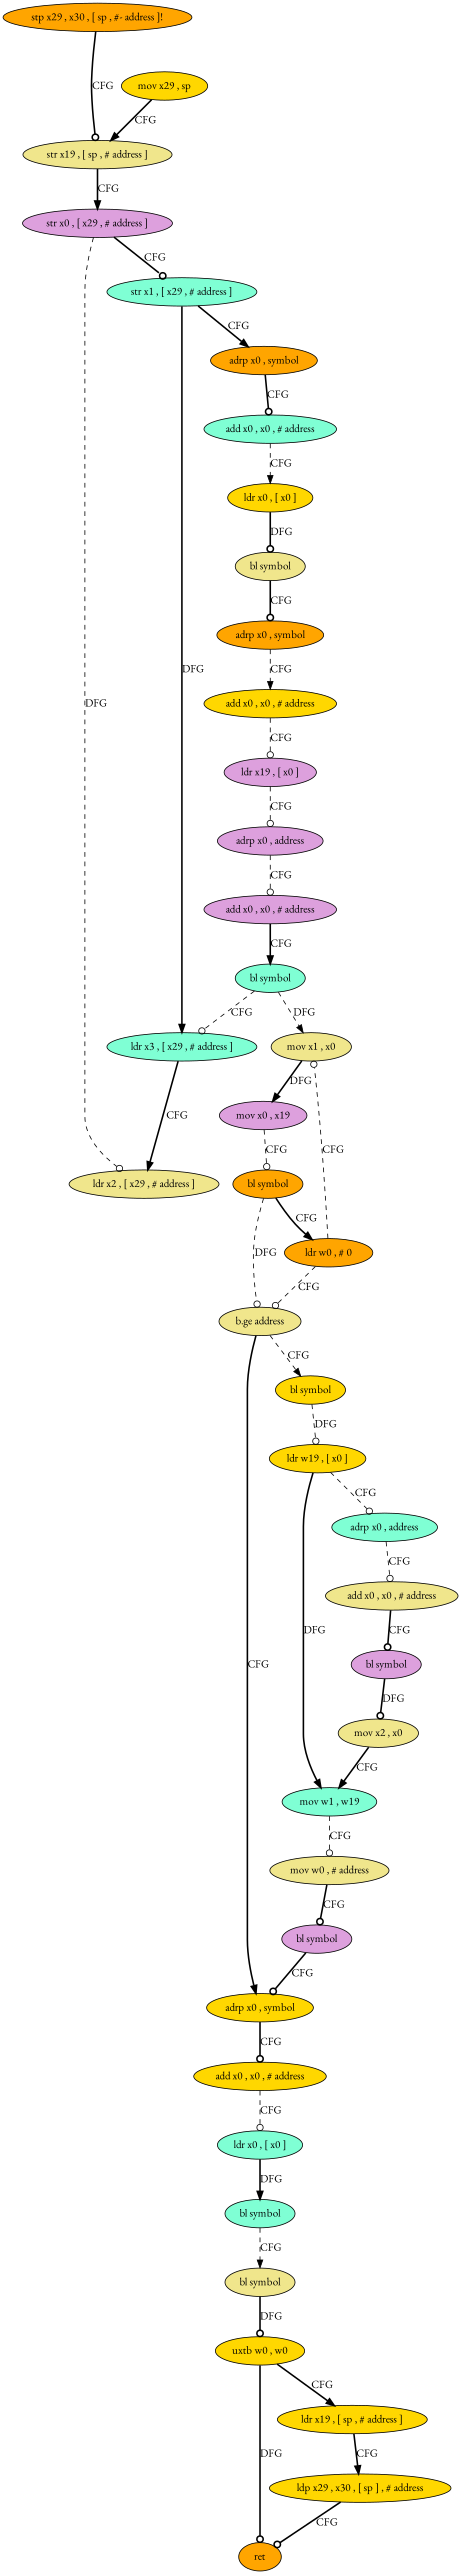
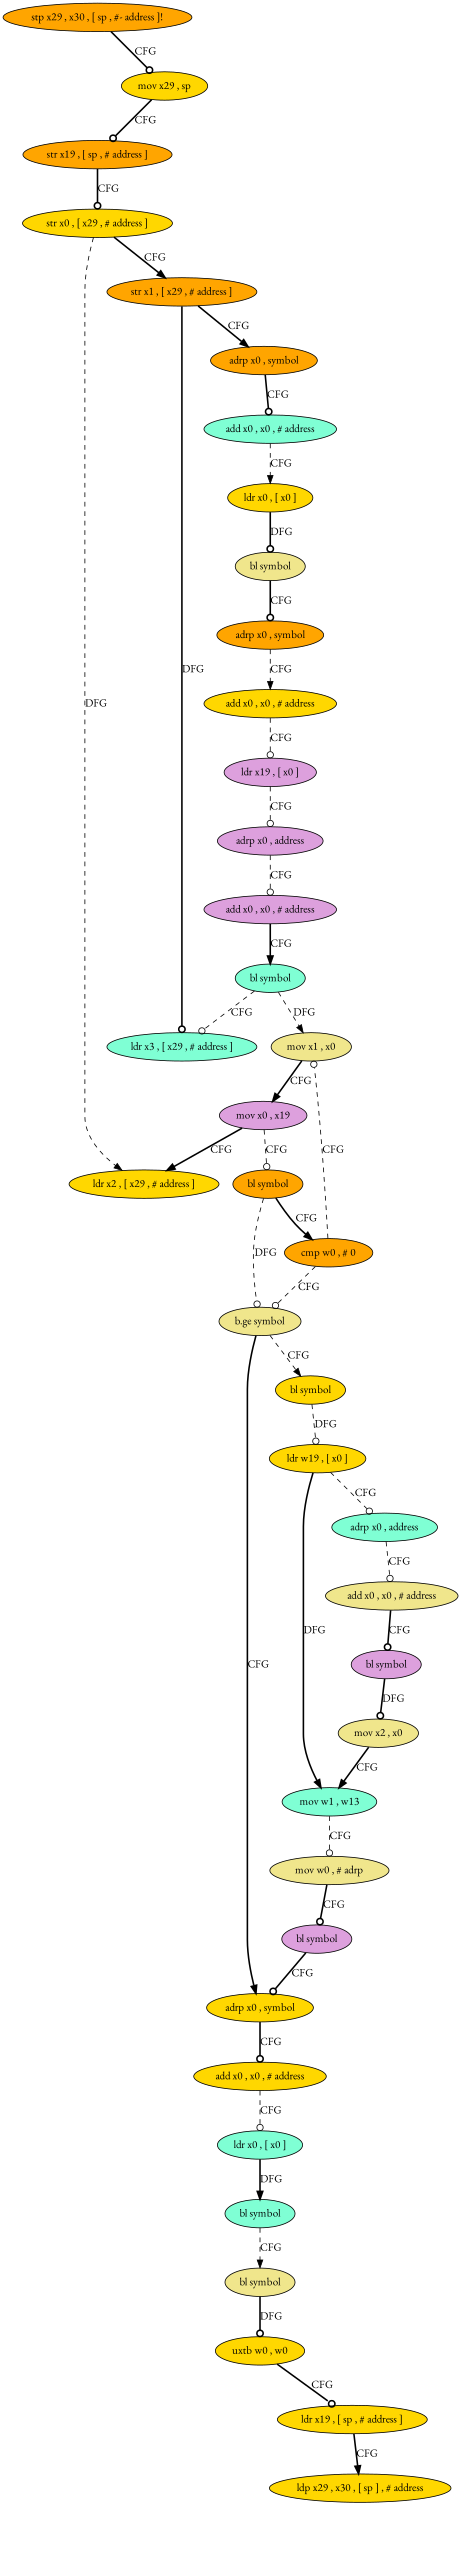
(92, 83) -> (129, 50)
(134, 118) -> (134, 118)
(97, 155) -> (97, 155)
(97, 186) -> (97, 186)
(97, 223) -> (97, 223)
(136, 255) -> (136, 255)
(182, 292) -> (182, 292)
(182, 666) -> (182, 666)
(85, 707) -> (85, 707)
(301, 1081) -> (301, 1081)
(164, 1112) -> (208, 1147)
(144, 1184) -> (144, 1184)
(329, 1253) -> (329, 1253)
(260, 1321) -> (260, 1321)
(329, 1802) -> (329, 1802)
(329, 1870) -> (329, 1870)
(302, 2383) -> (302, 2383)
(260, 2557) -> none
